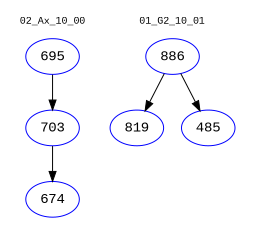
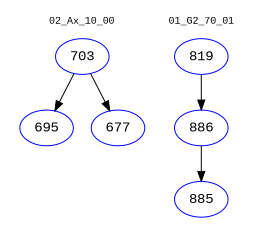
(173, 21) -> (202, 21)
(53, 87) -> (67, 88)
(157, 88) -> (201, 87)
(208, 128) -> (201, 199)
(53, 199) -> (118, 128)
